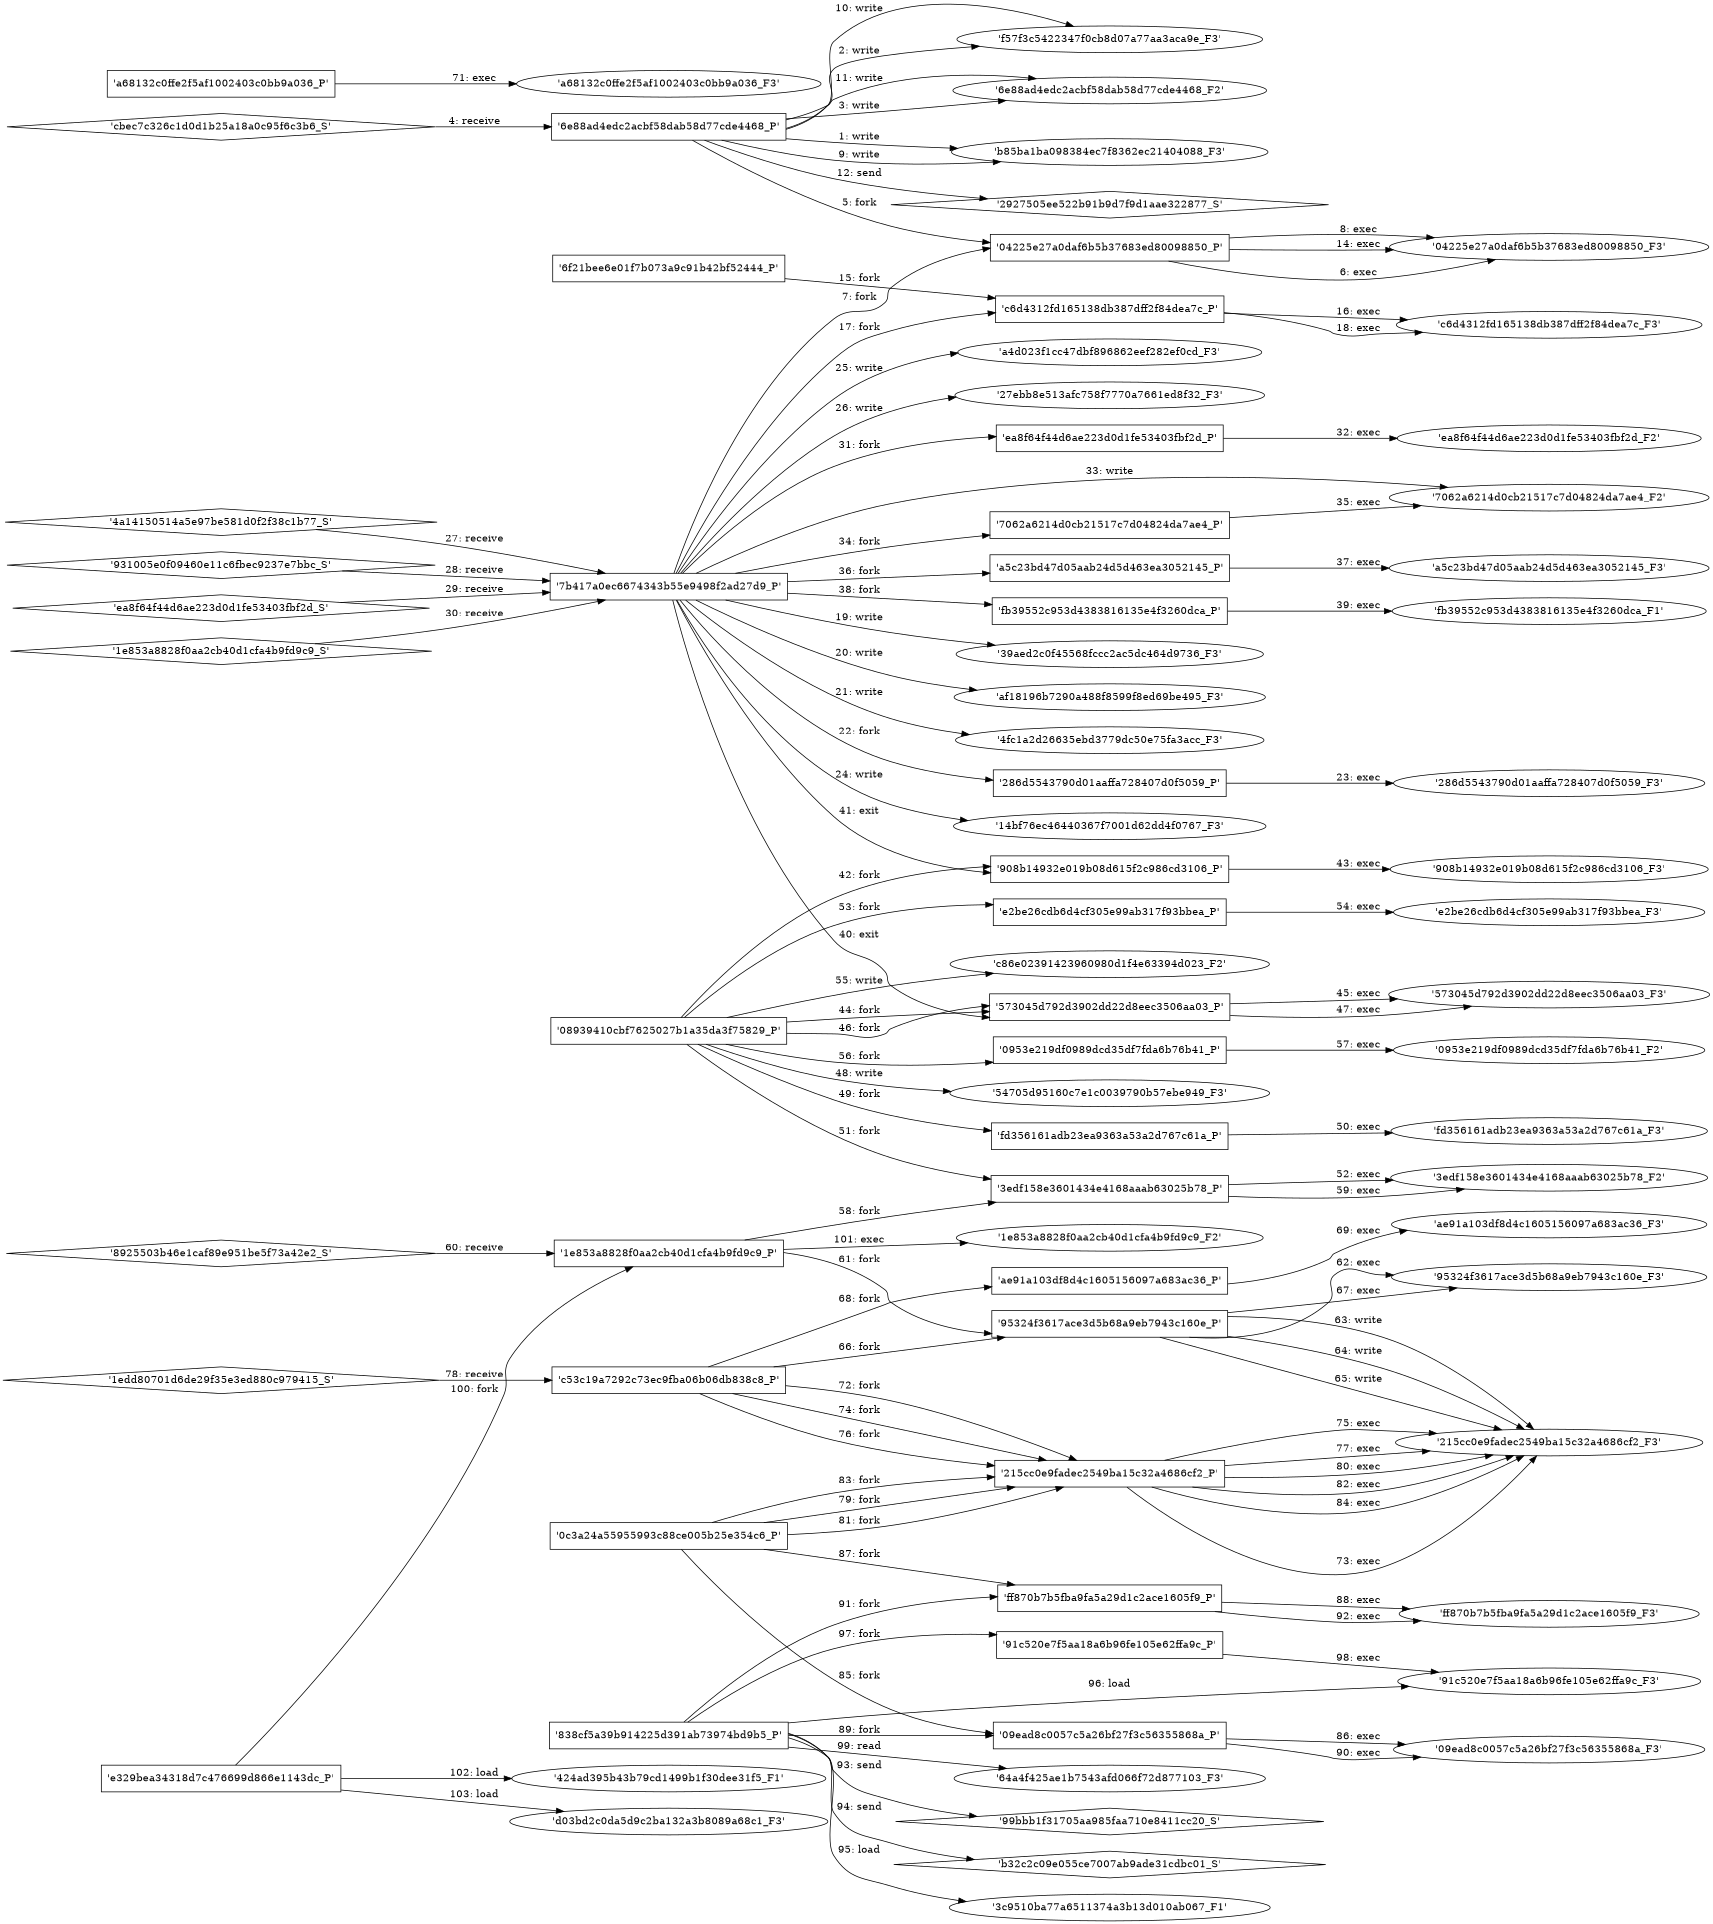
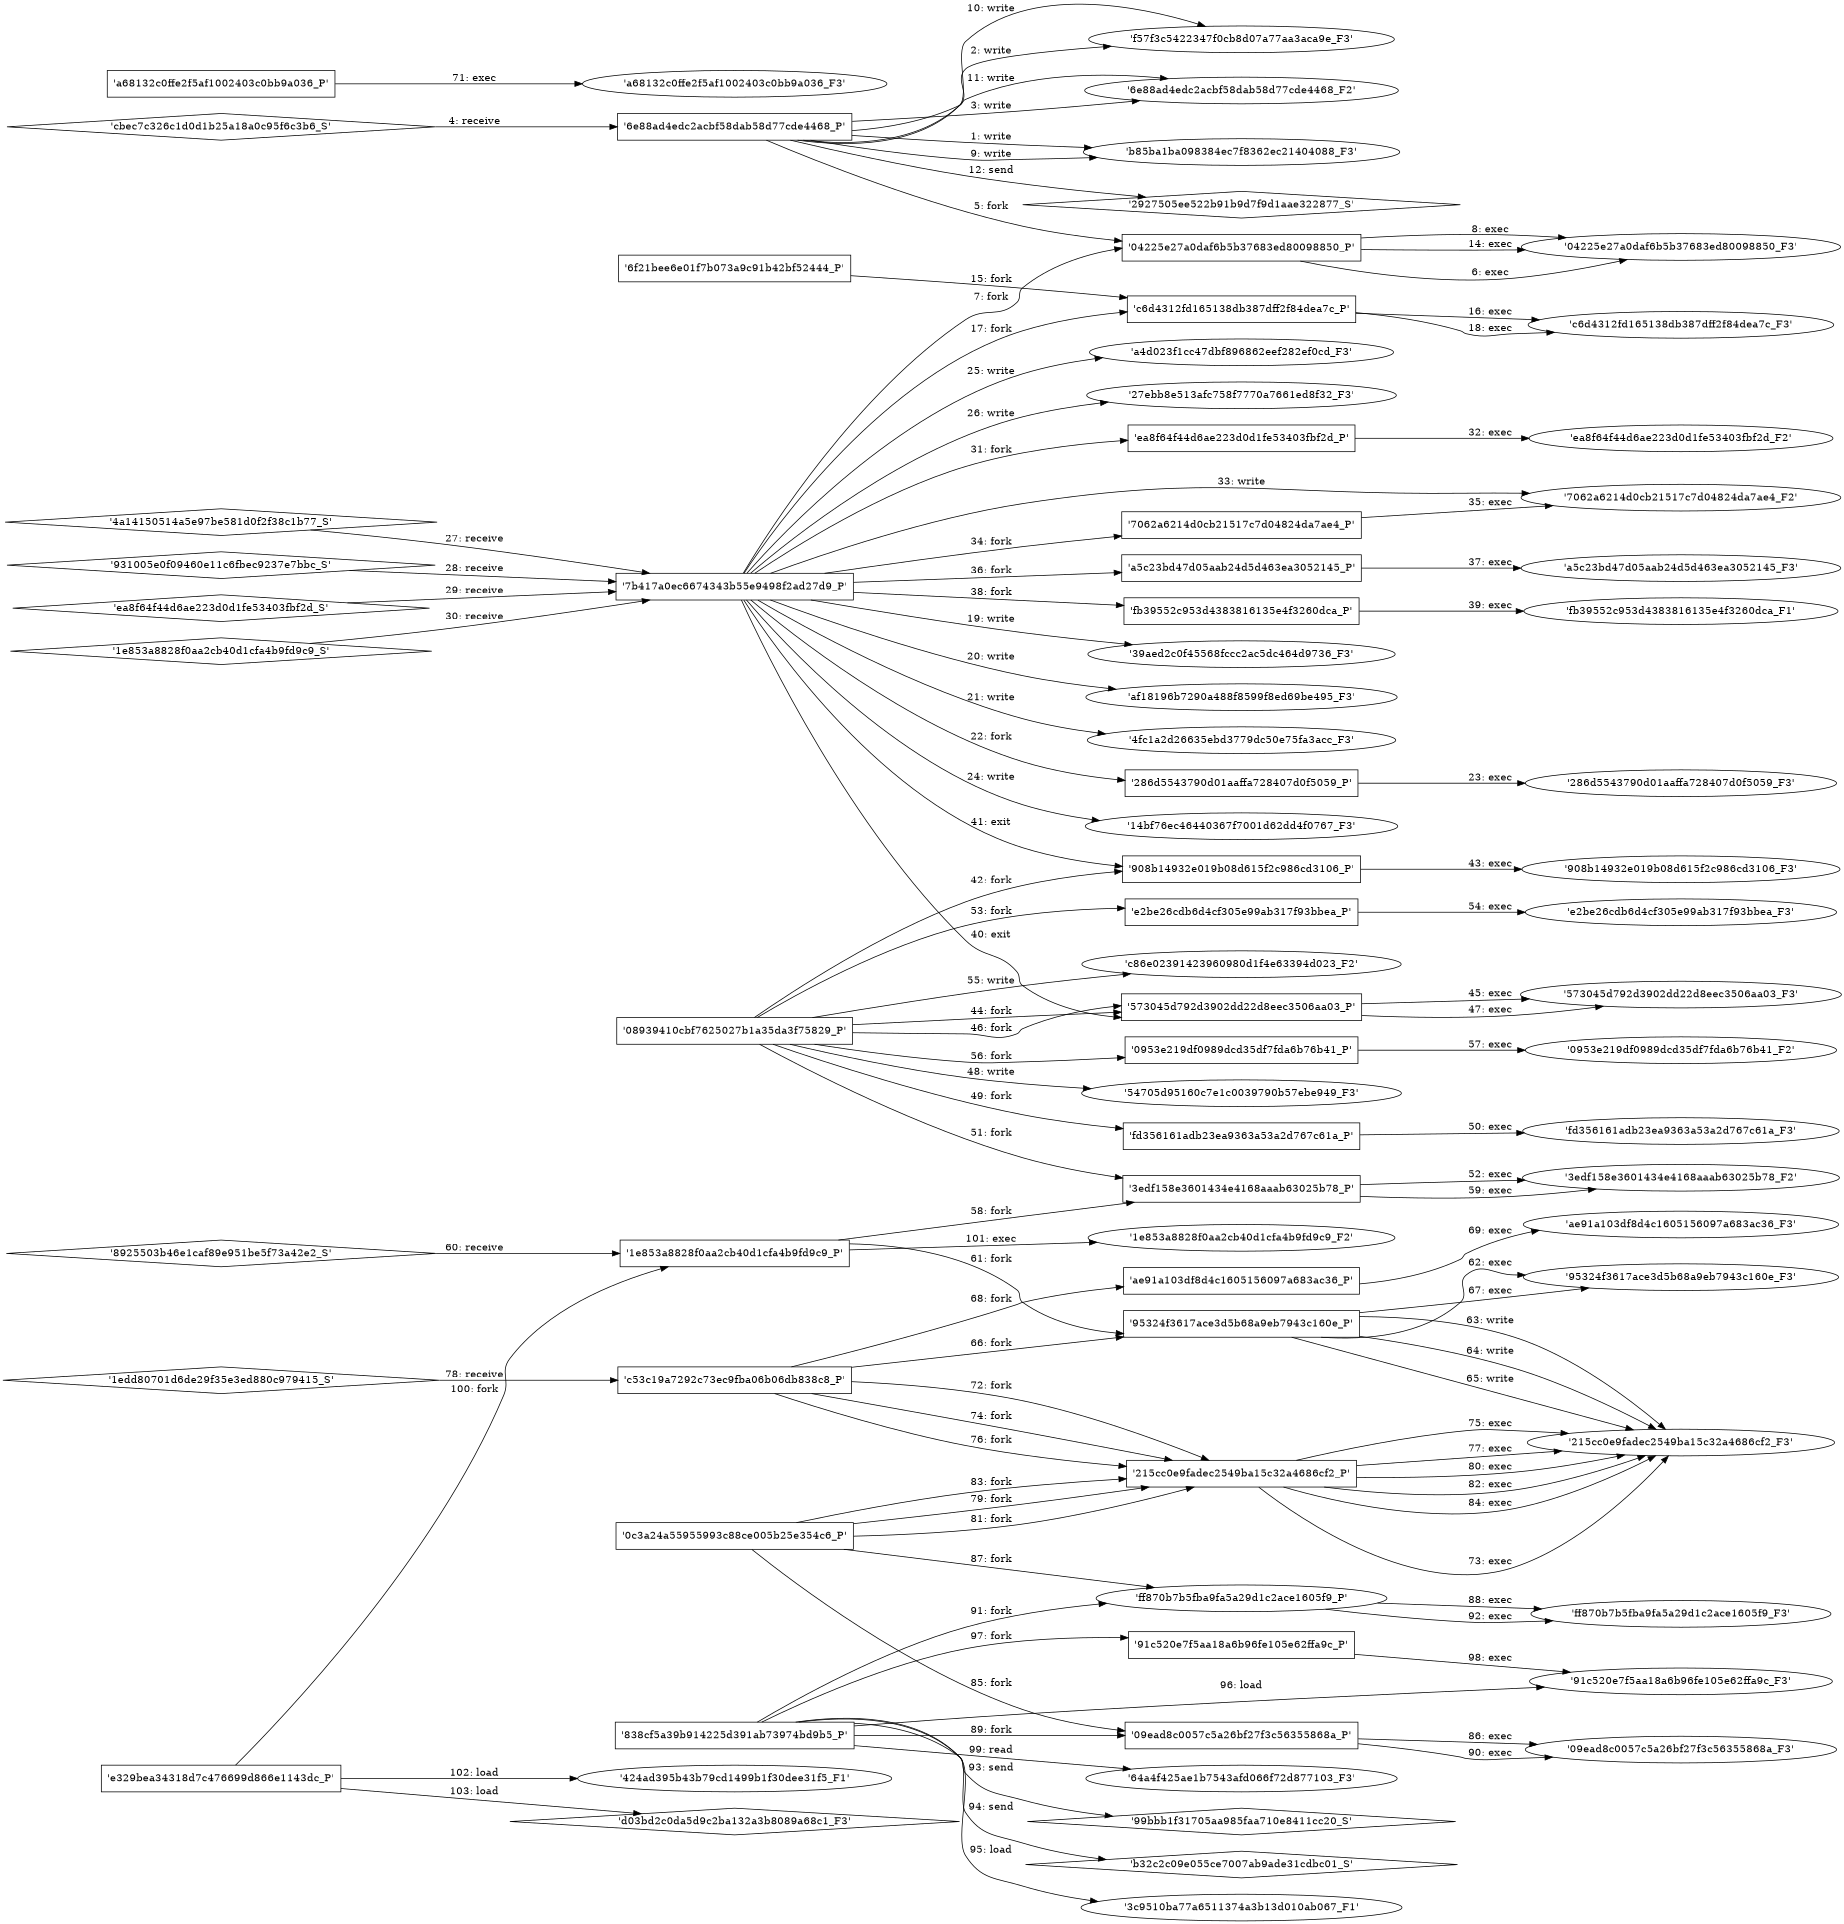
(1110, 1598) -> (1242, 1598)
(669, 1822) -> (735, 1822)
